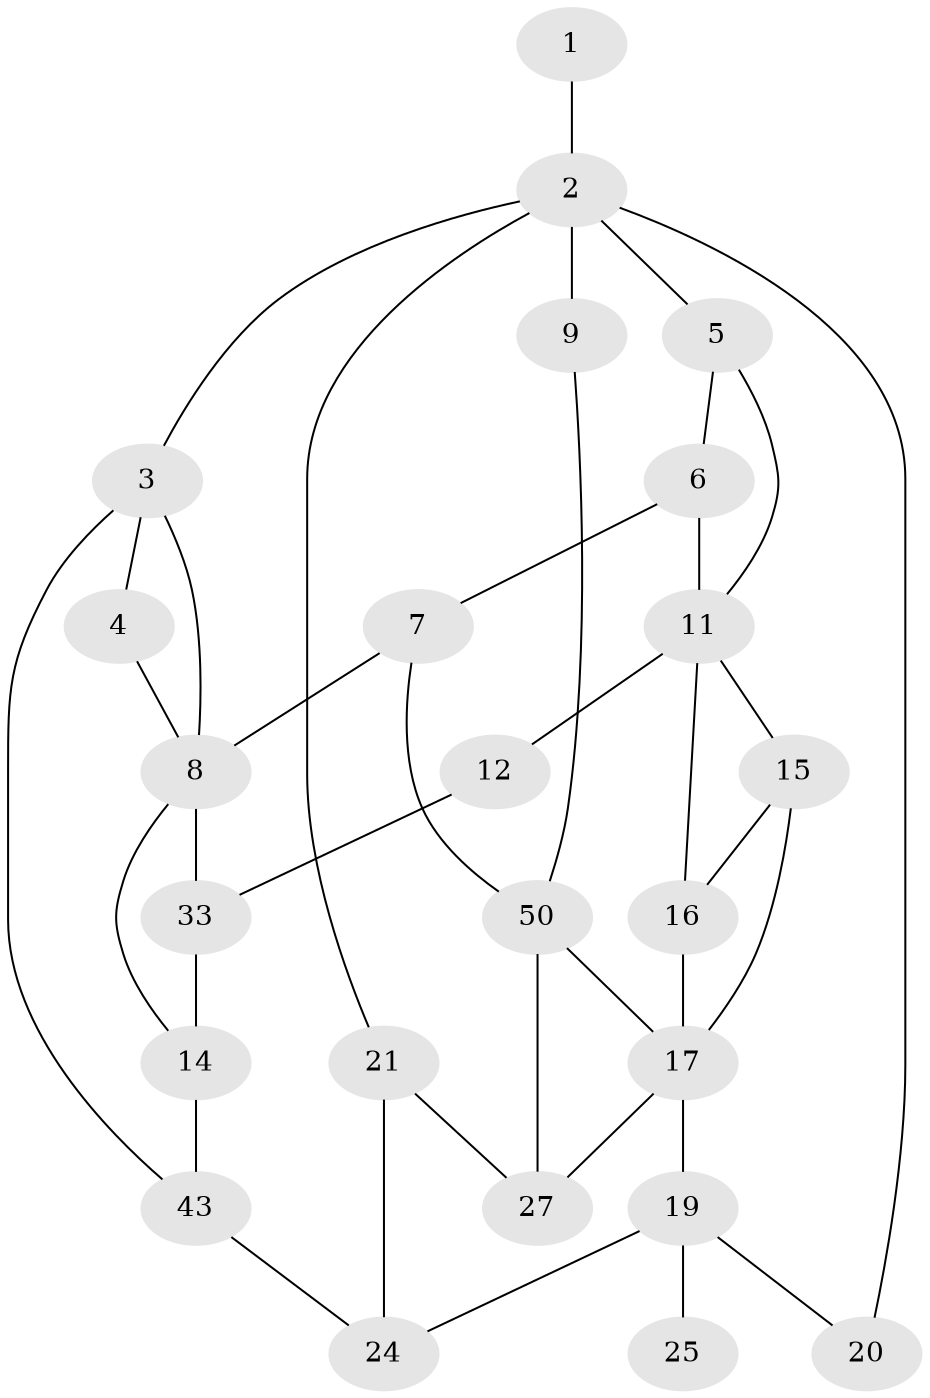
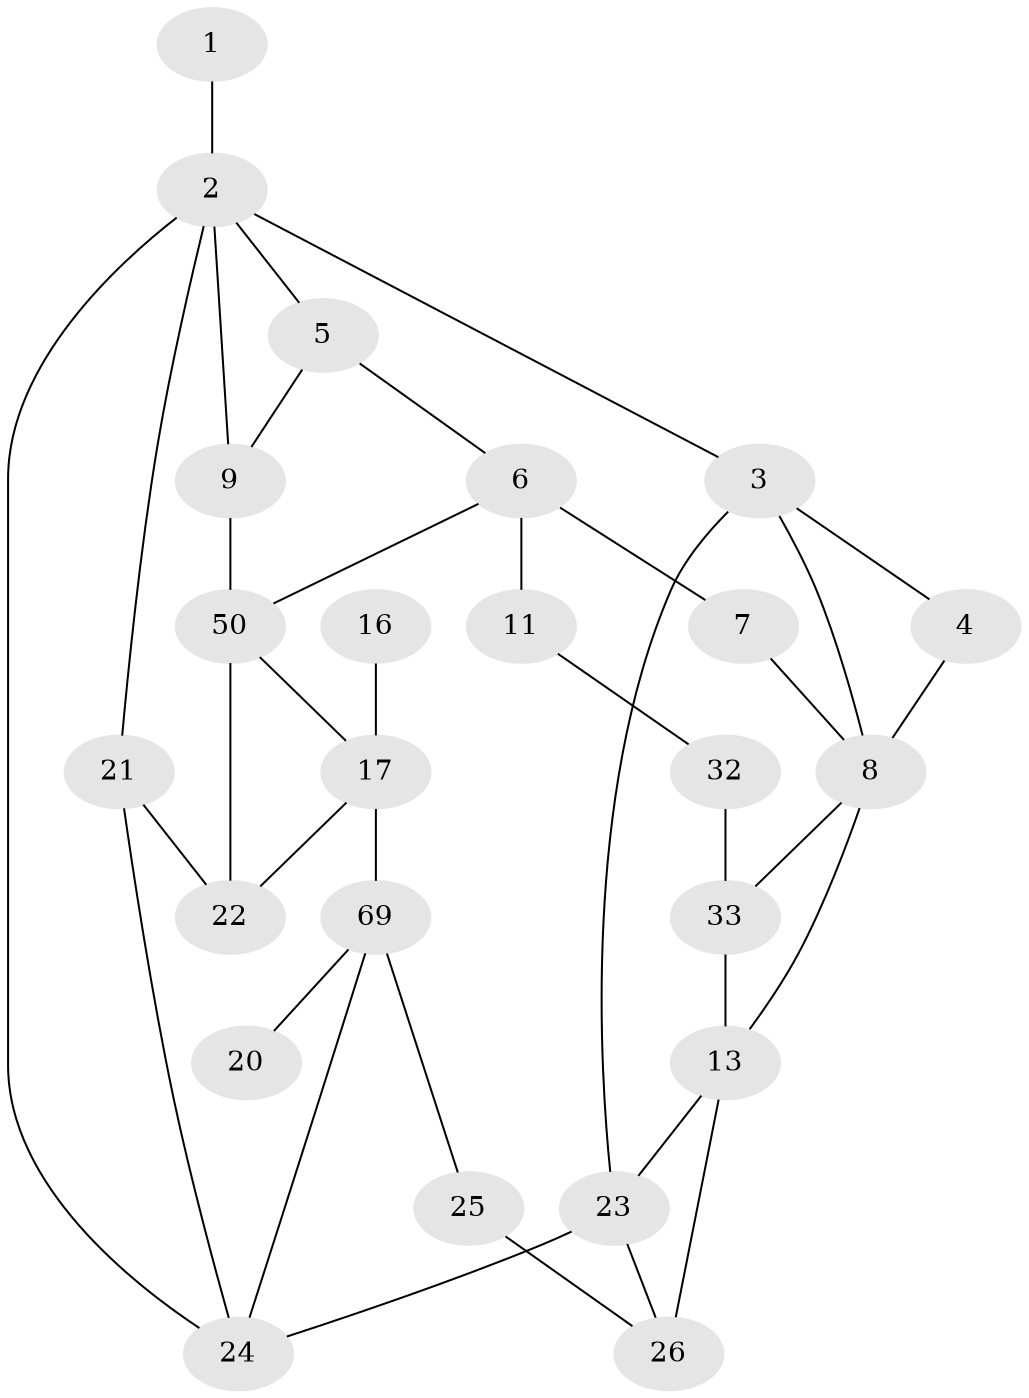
(778, 485) -> (277, 408)
(905, 691) -> (8, 780)
(495, 772) -> (725, 772)
(691, 772) -> none
(794, 772) -> none
(417, 793) -> (376, 554)
(196, 1063) -> (725, 1063)
(196, 1208) -> (614, 1208)
(538, 1208) -> (230, 917)
(683, 1208) -> (376, 917)
none -> (669, 1354)
